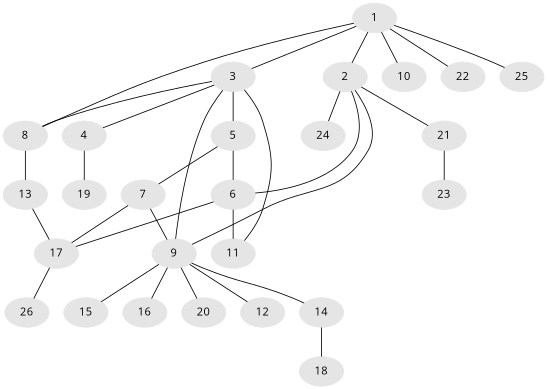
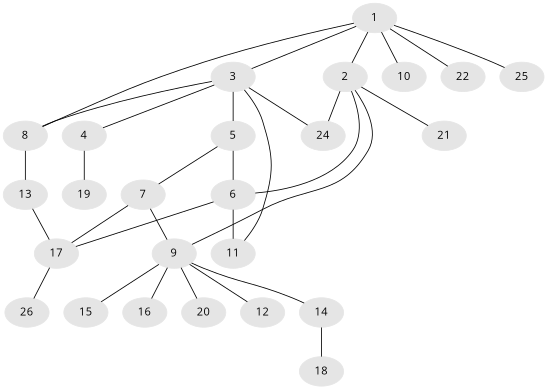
(191, 158) -> (278, 106)
(444, 195) -> none
